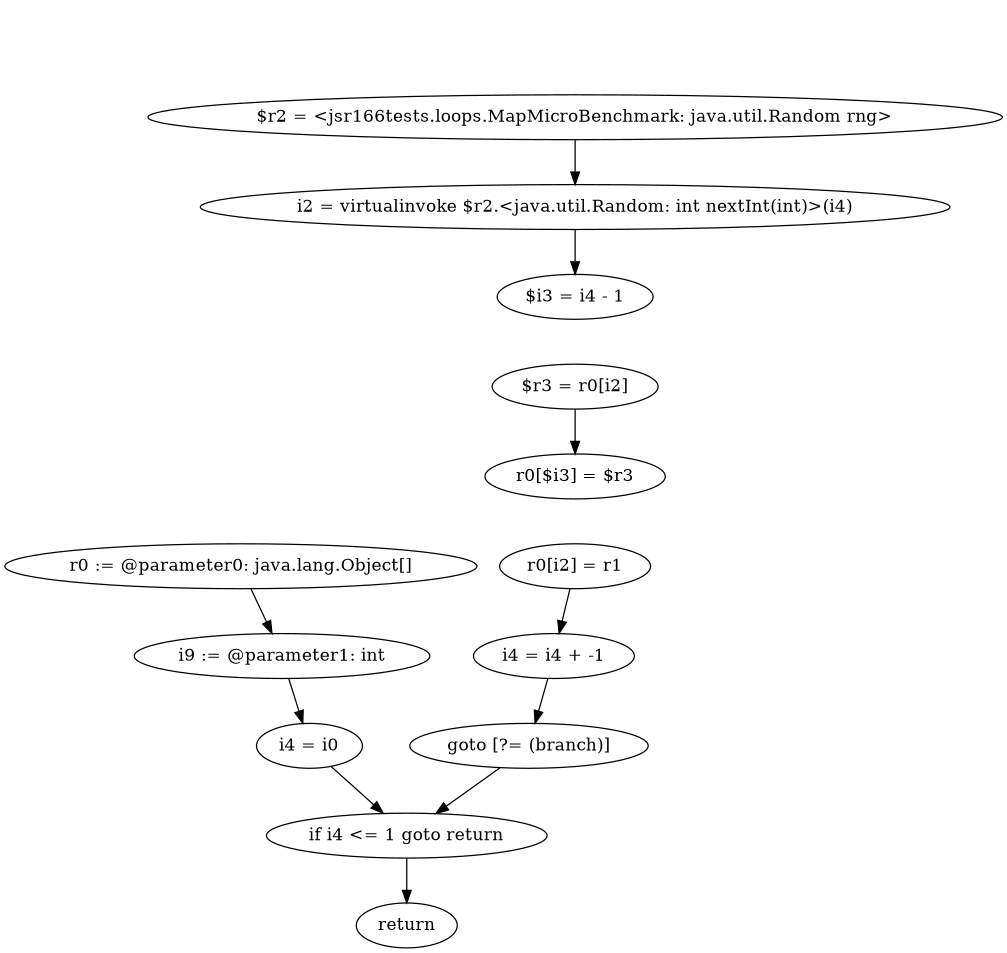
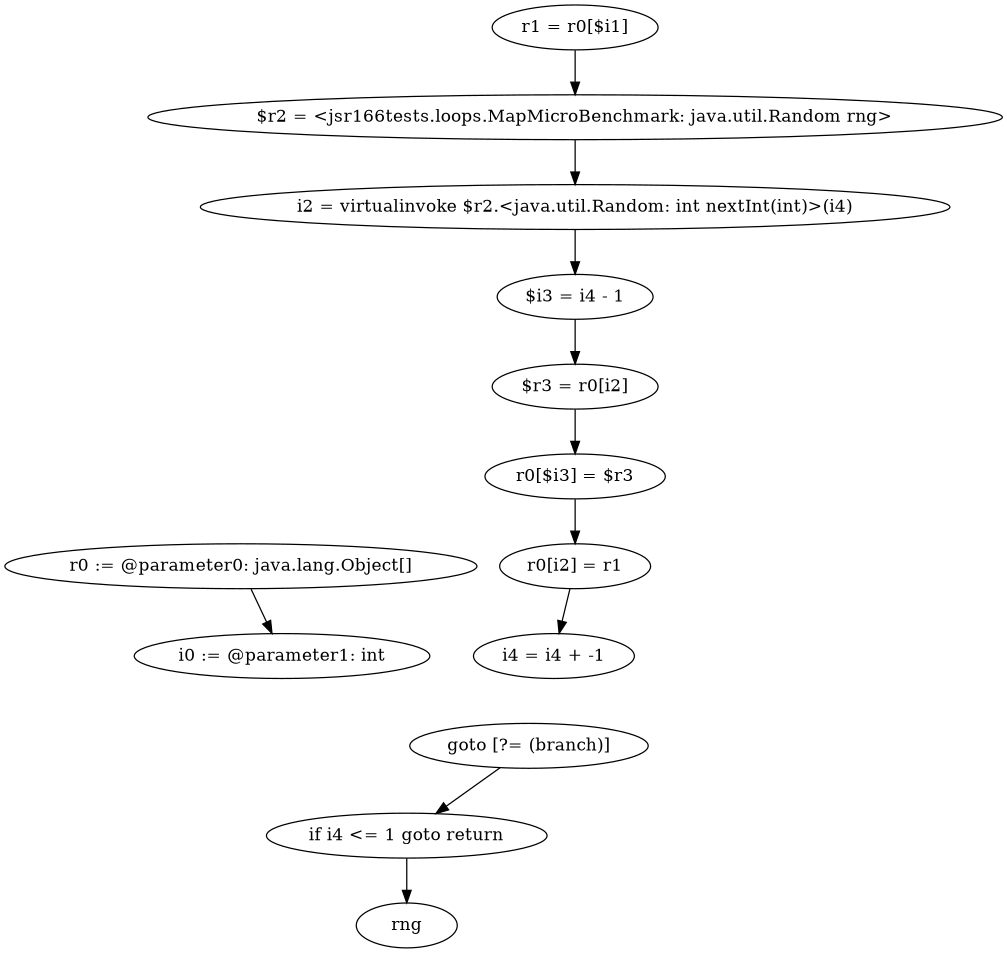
none -> (575, 27)
none -> (575, 336)
none -> (575, 515)
(282, 656) -> (282, 656)
(543, 695) -> none
(309, 746) -> none
(407, 925) -> (407, 925)
